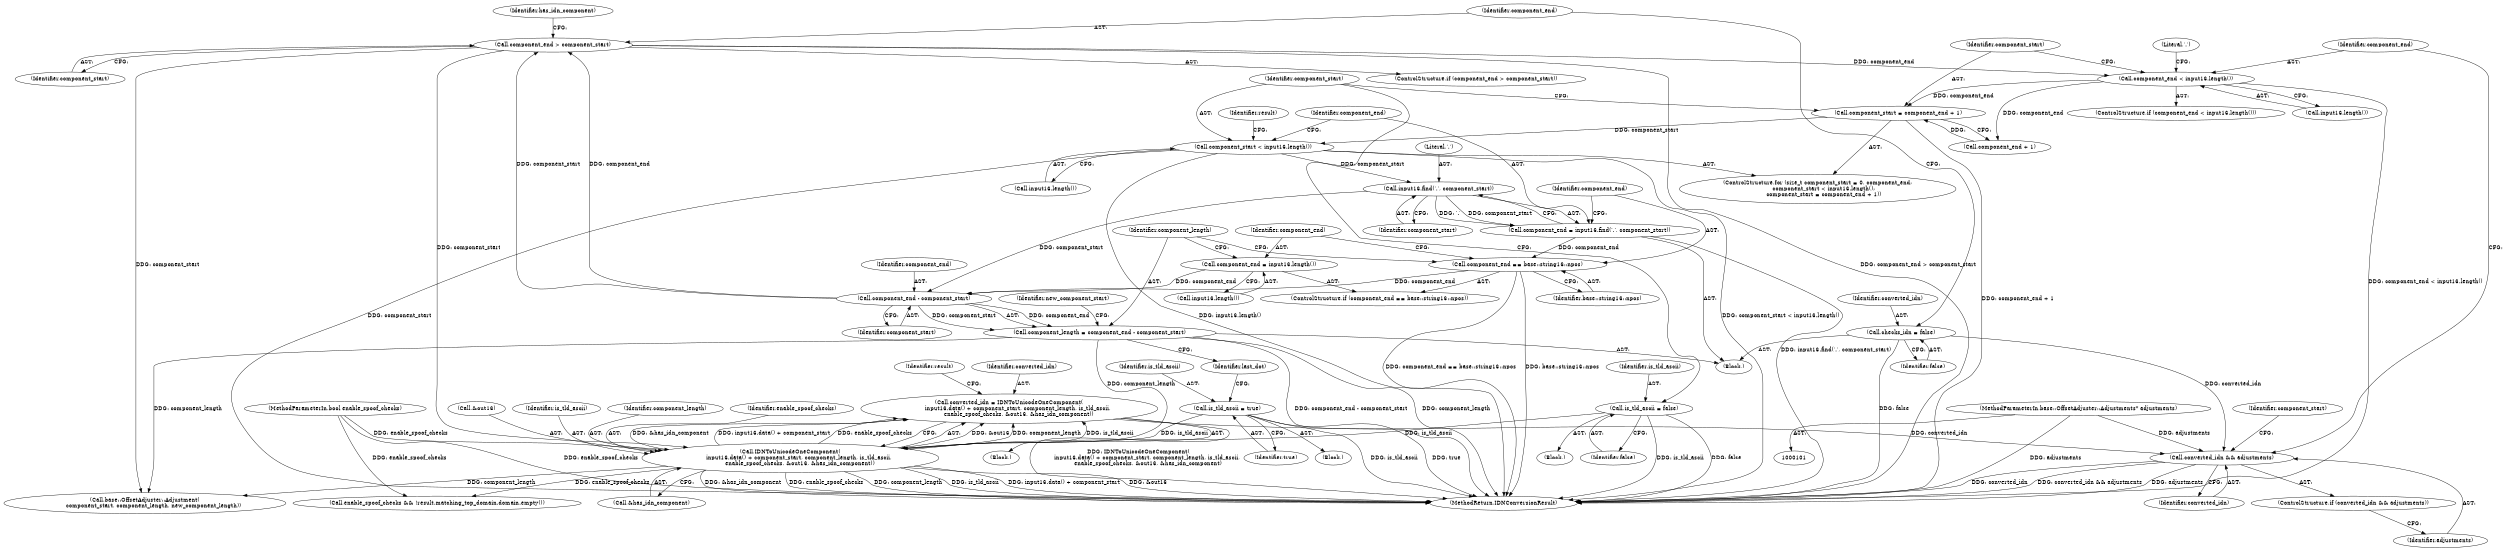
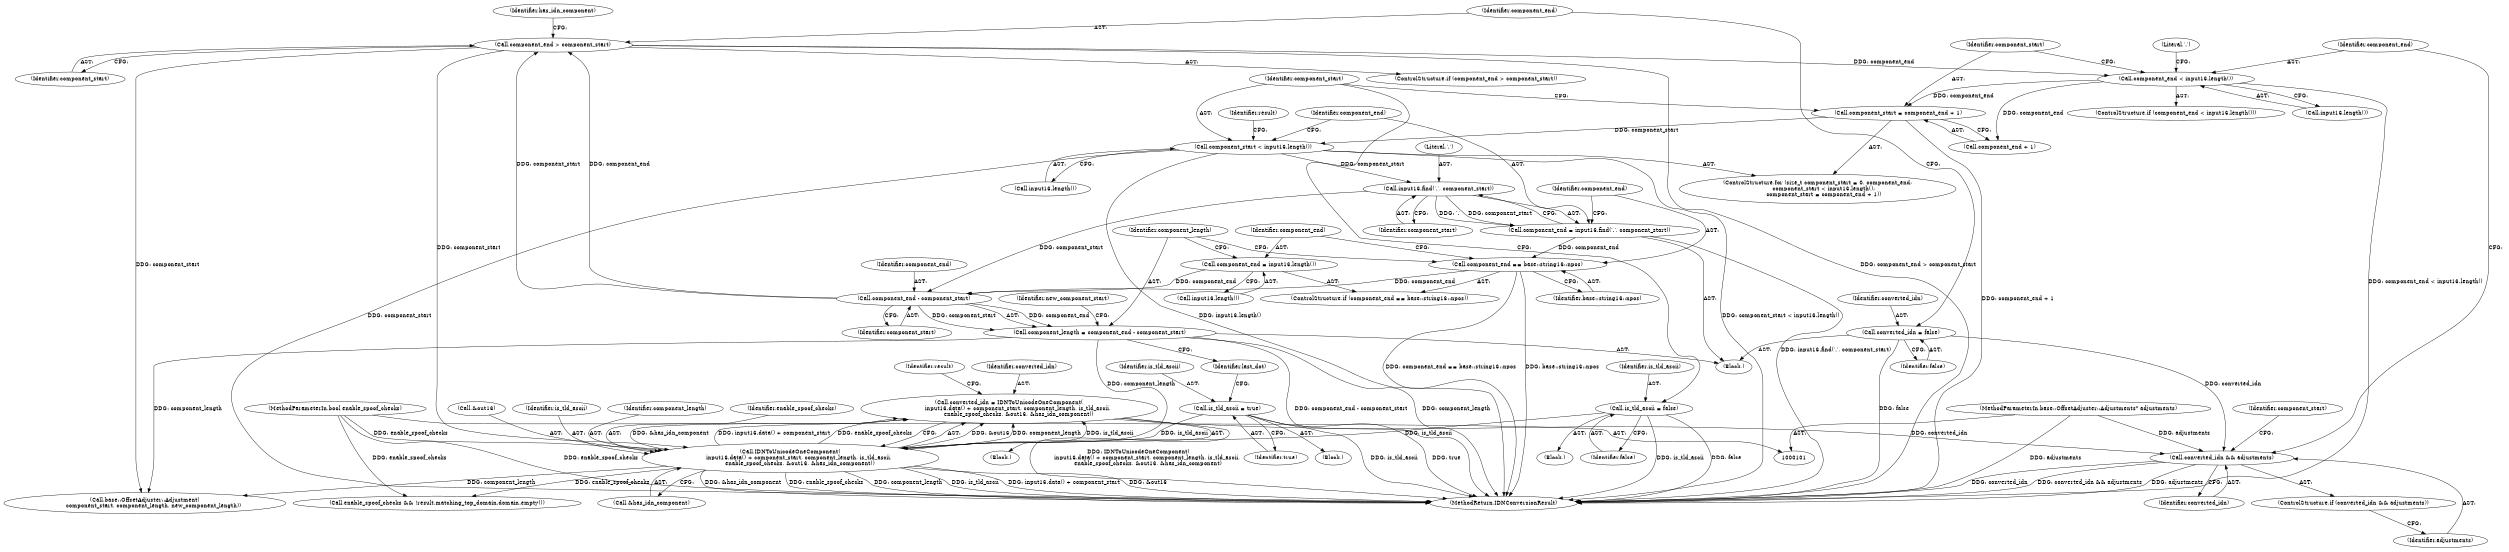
(1959, 130) -> (1959, 130)
(1901, 333) -> (1901, 333)
none -> (1077, 424)
